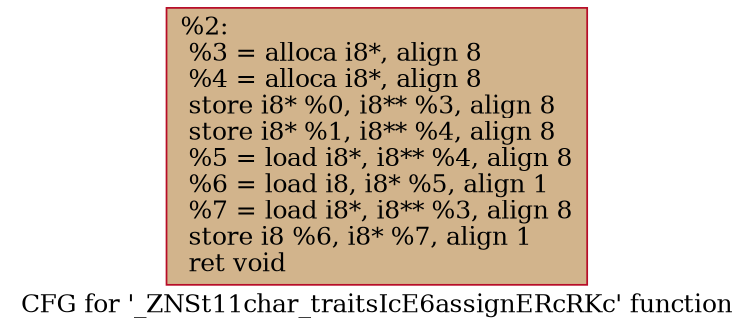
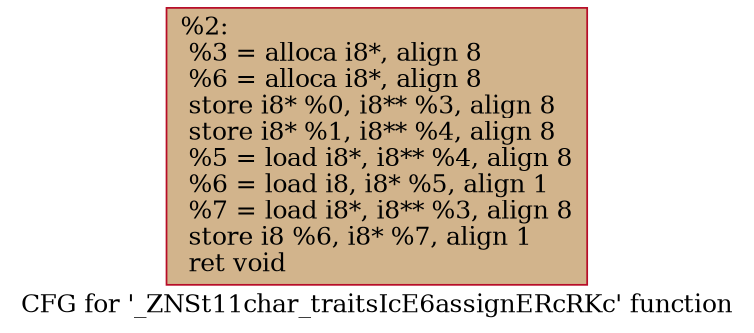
(331, 80) -> (331, 80)
